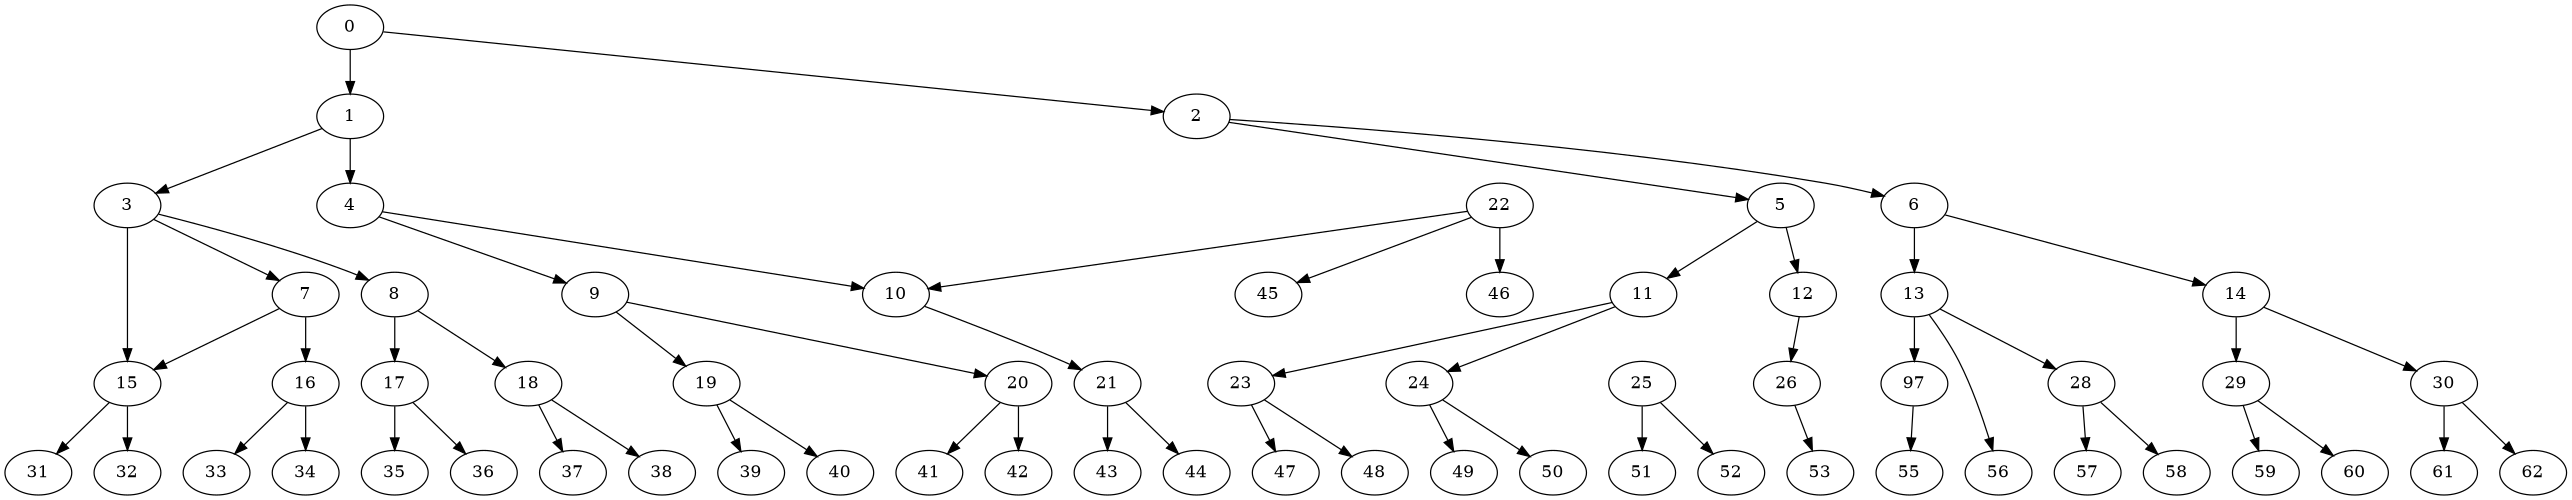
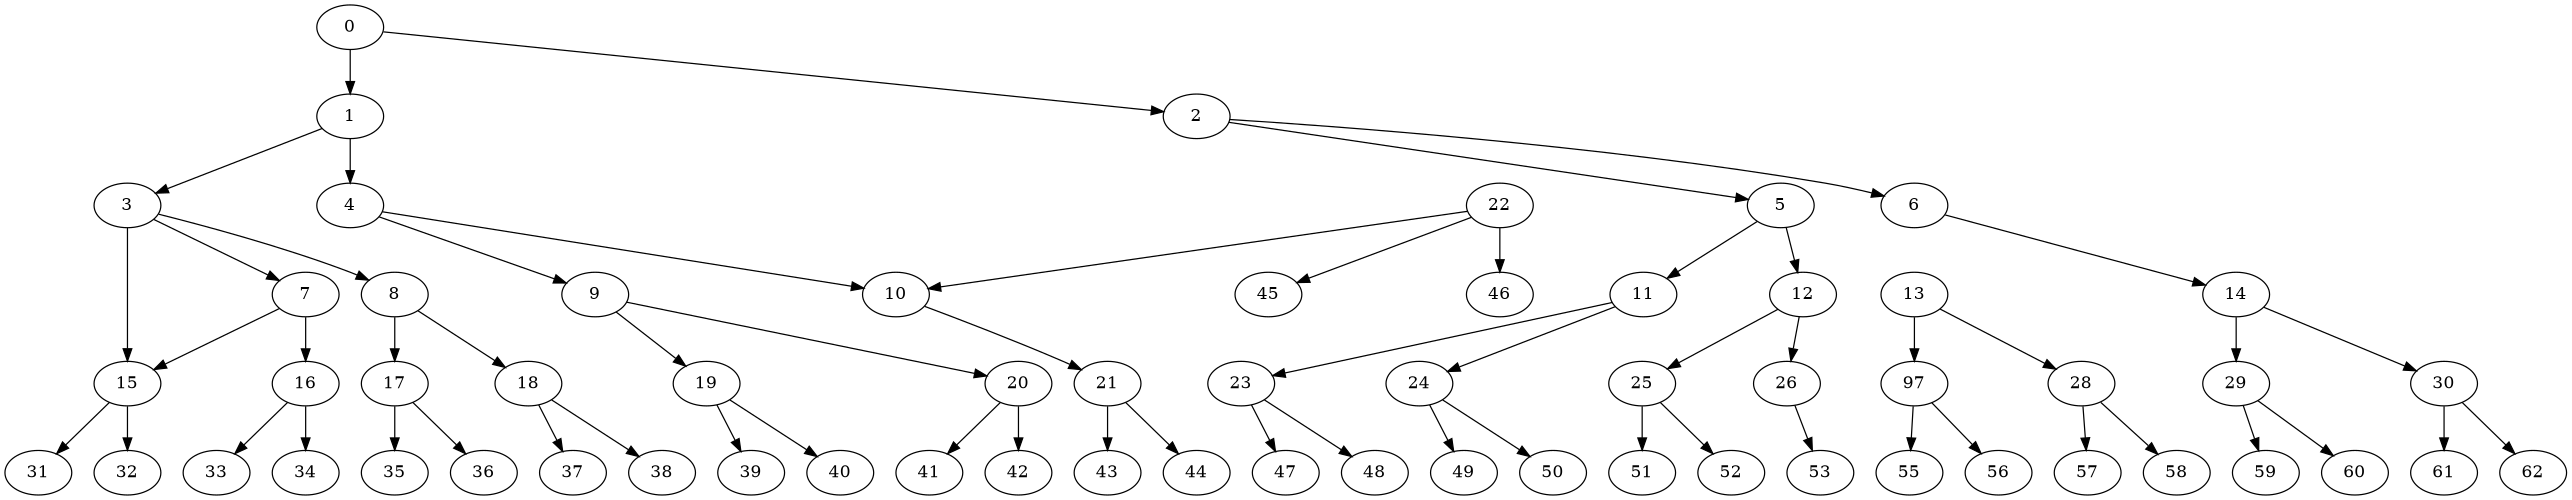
(1914, 244) -> none
none -> (1728, 336)
(1965, 374) -> (1952, 424)
